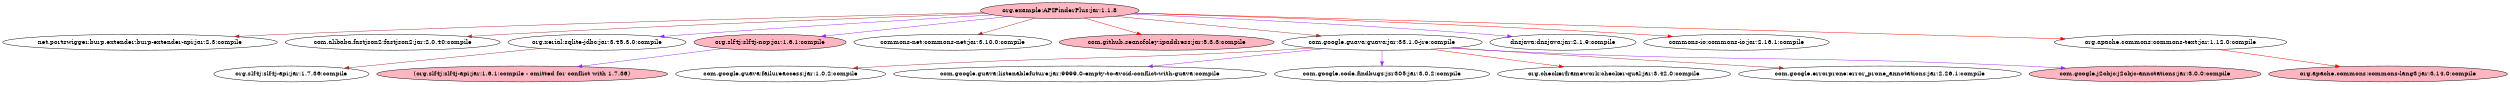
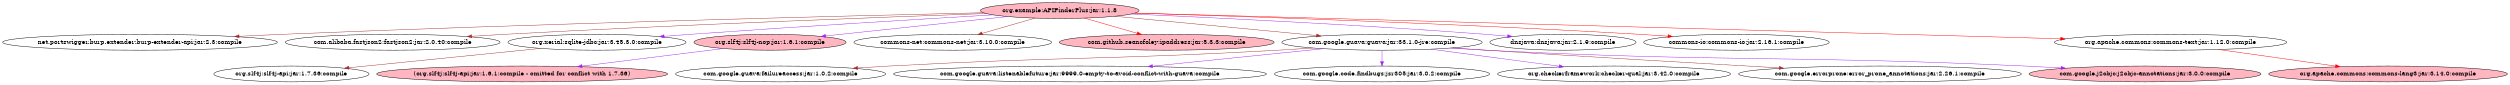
(1495, 58) -> (1495, 58)
